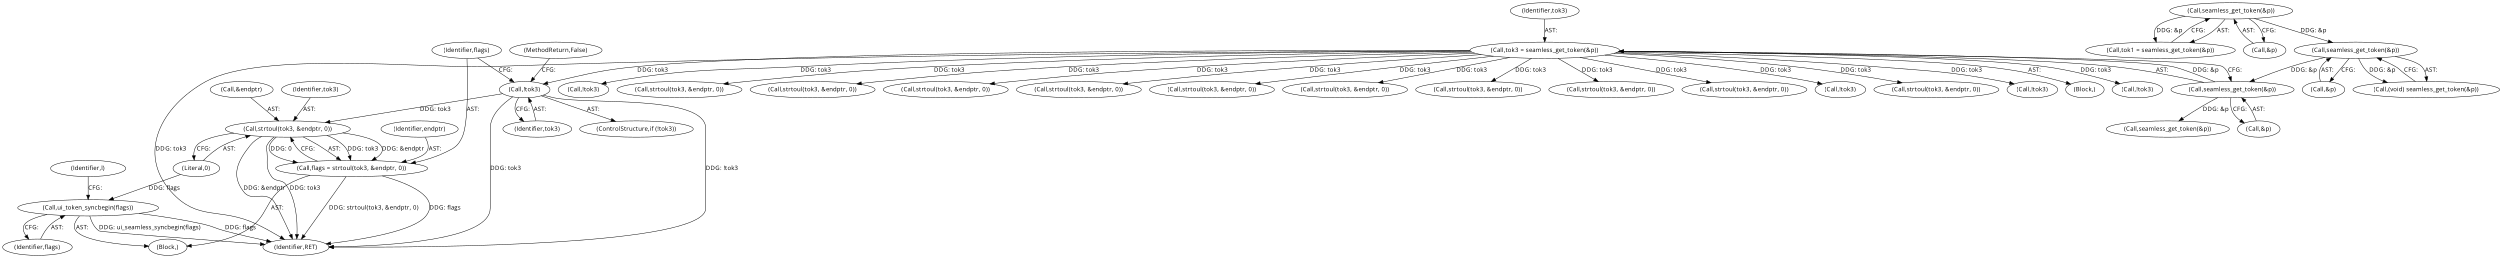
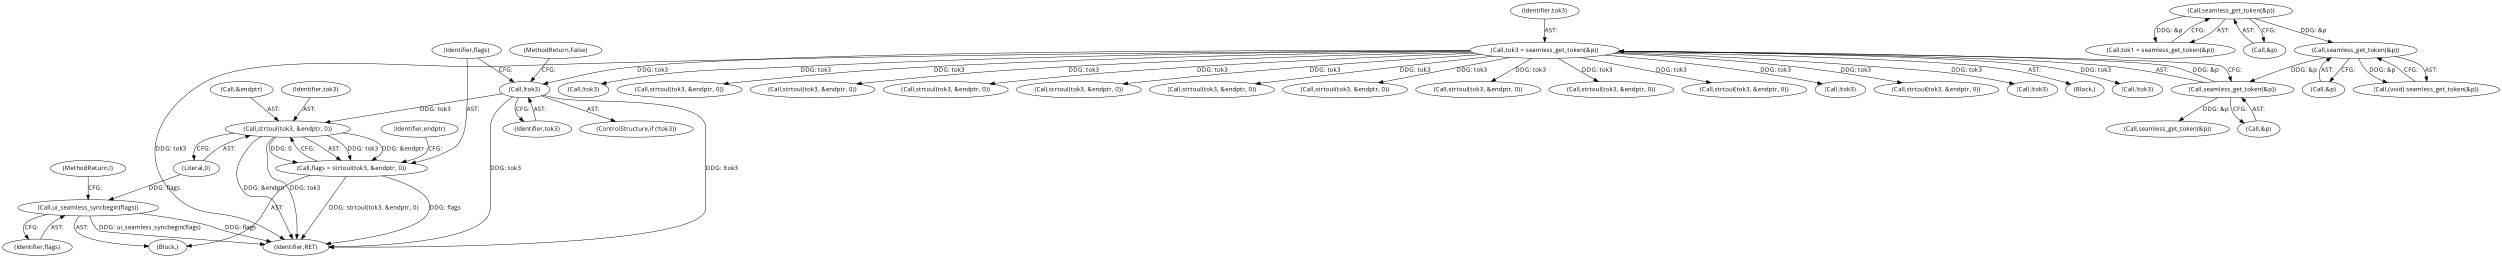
(436, 149) -> (436, 149)
(88, 168) -> (88, 168)
(88, 208) -> (88, 208)
